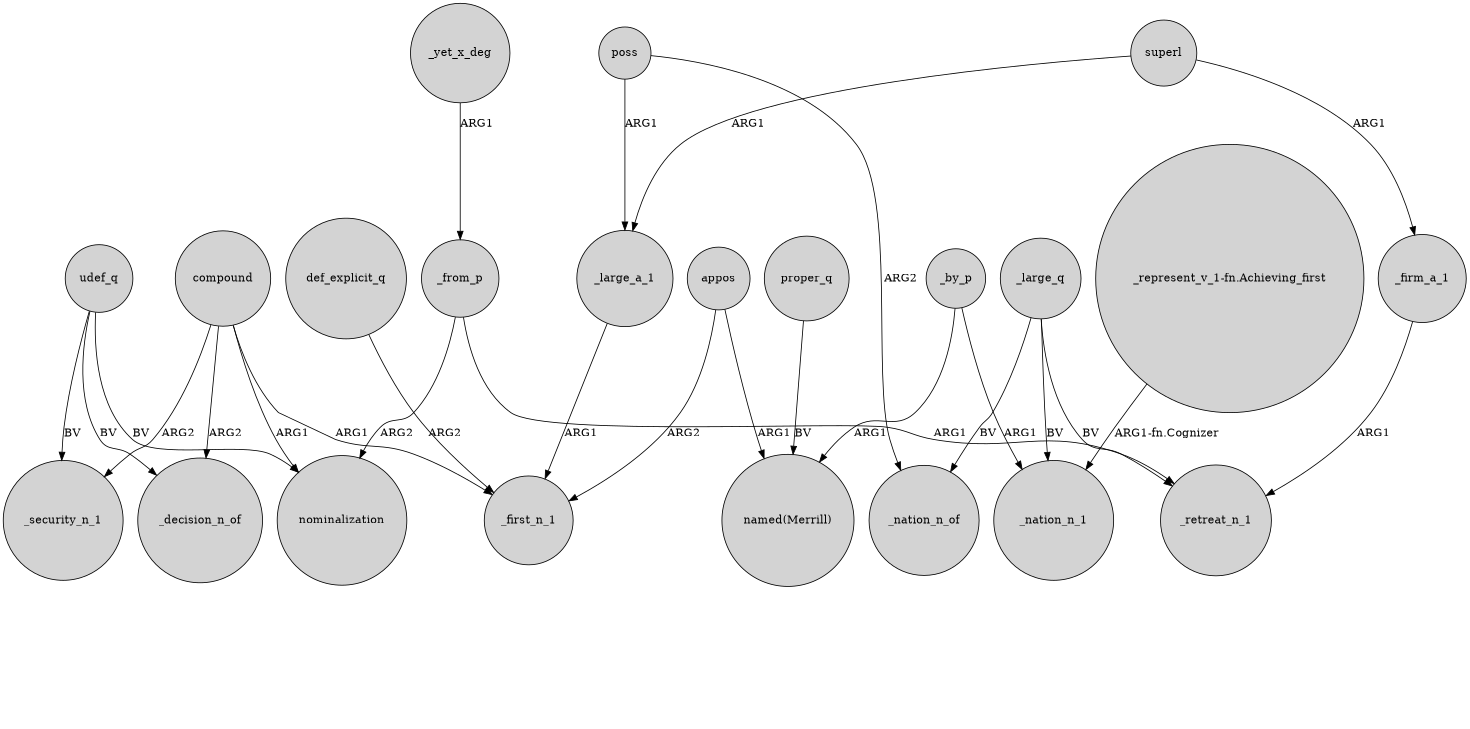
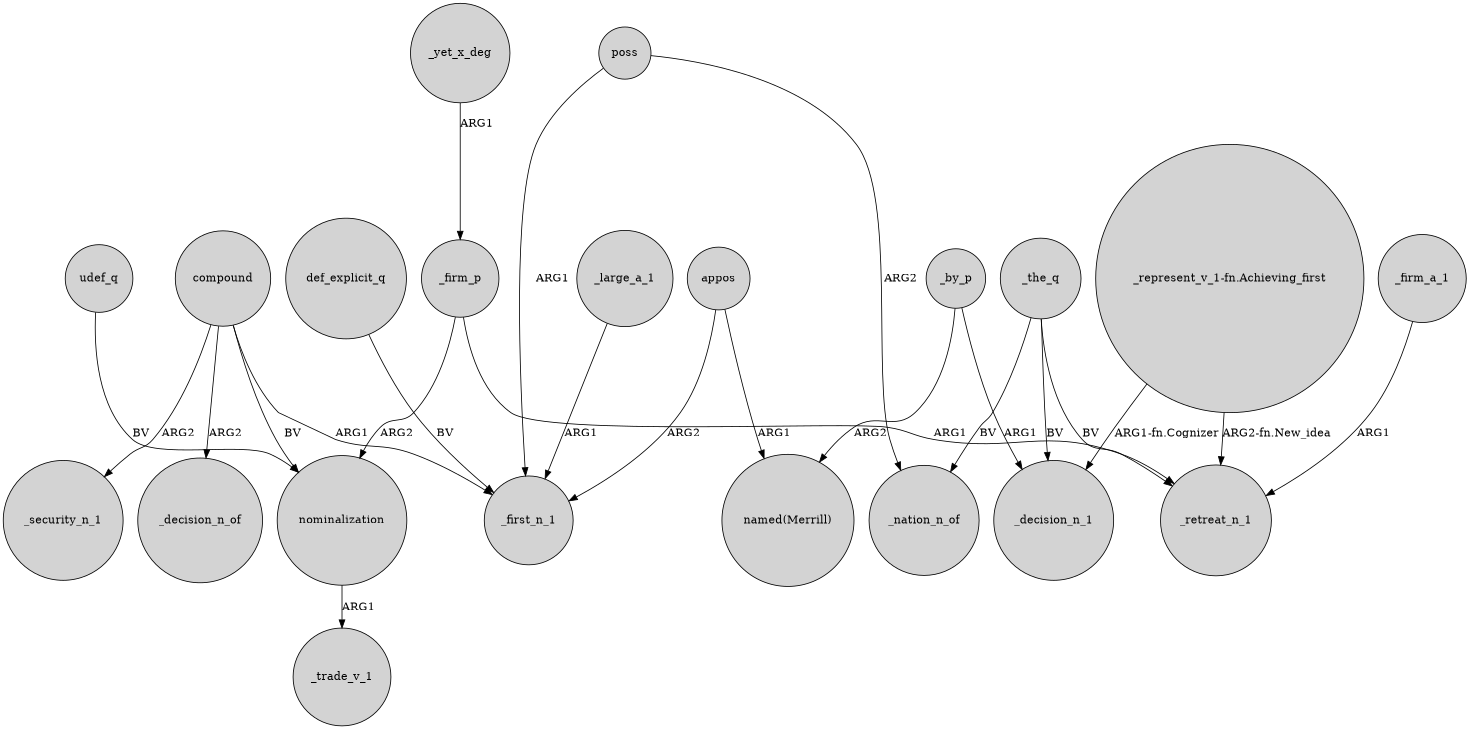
(1164, 53) -> none
(625, 150) -> (521, 254)
(460, 279) -> (460, 279)
(807, 279) -> none
(1041, 279) -> (1041, 279)
(72, 381) -> none
(87, 406) -> none
(293, 433) -> (293, 433)
(445, 433) -> (445, 433)
(871, 433) -> (871, 433)
none -> (1223, 435)
(1054, 520) -> (1054, 520)
none -> (342, 677)
